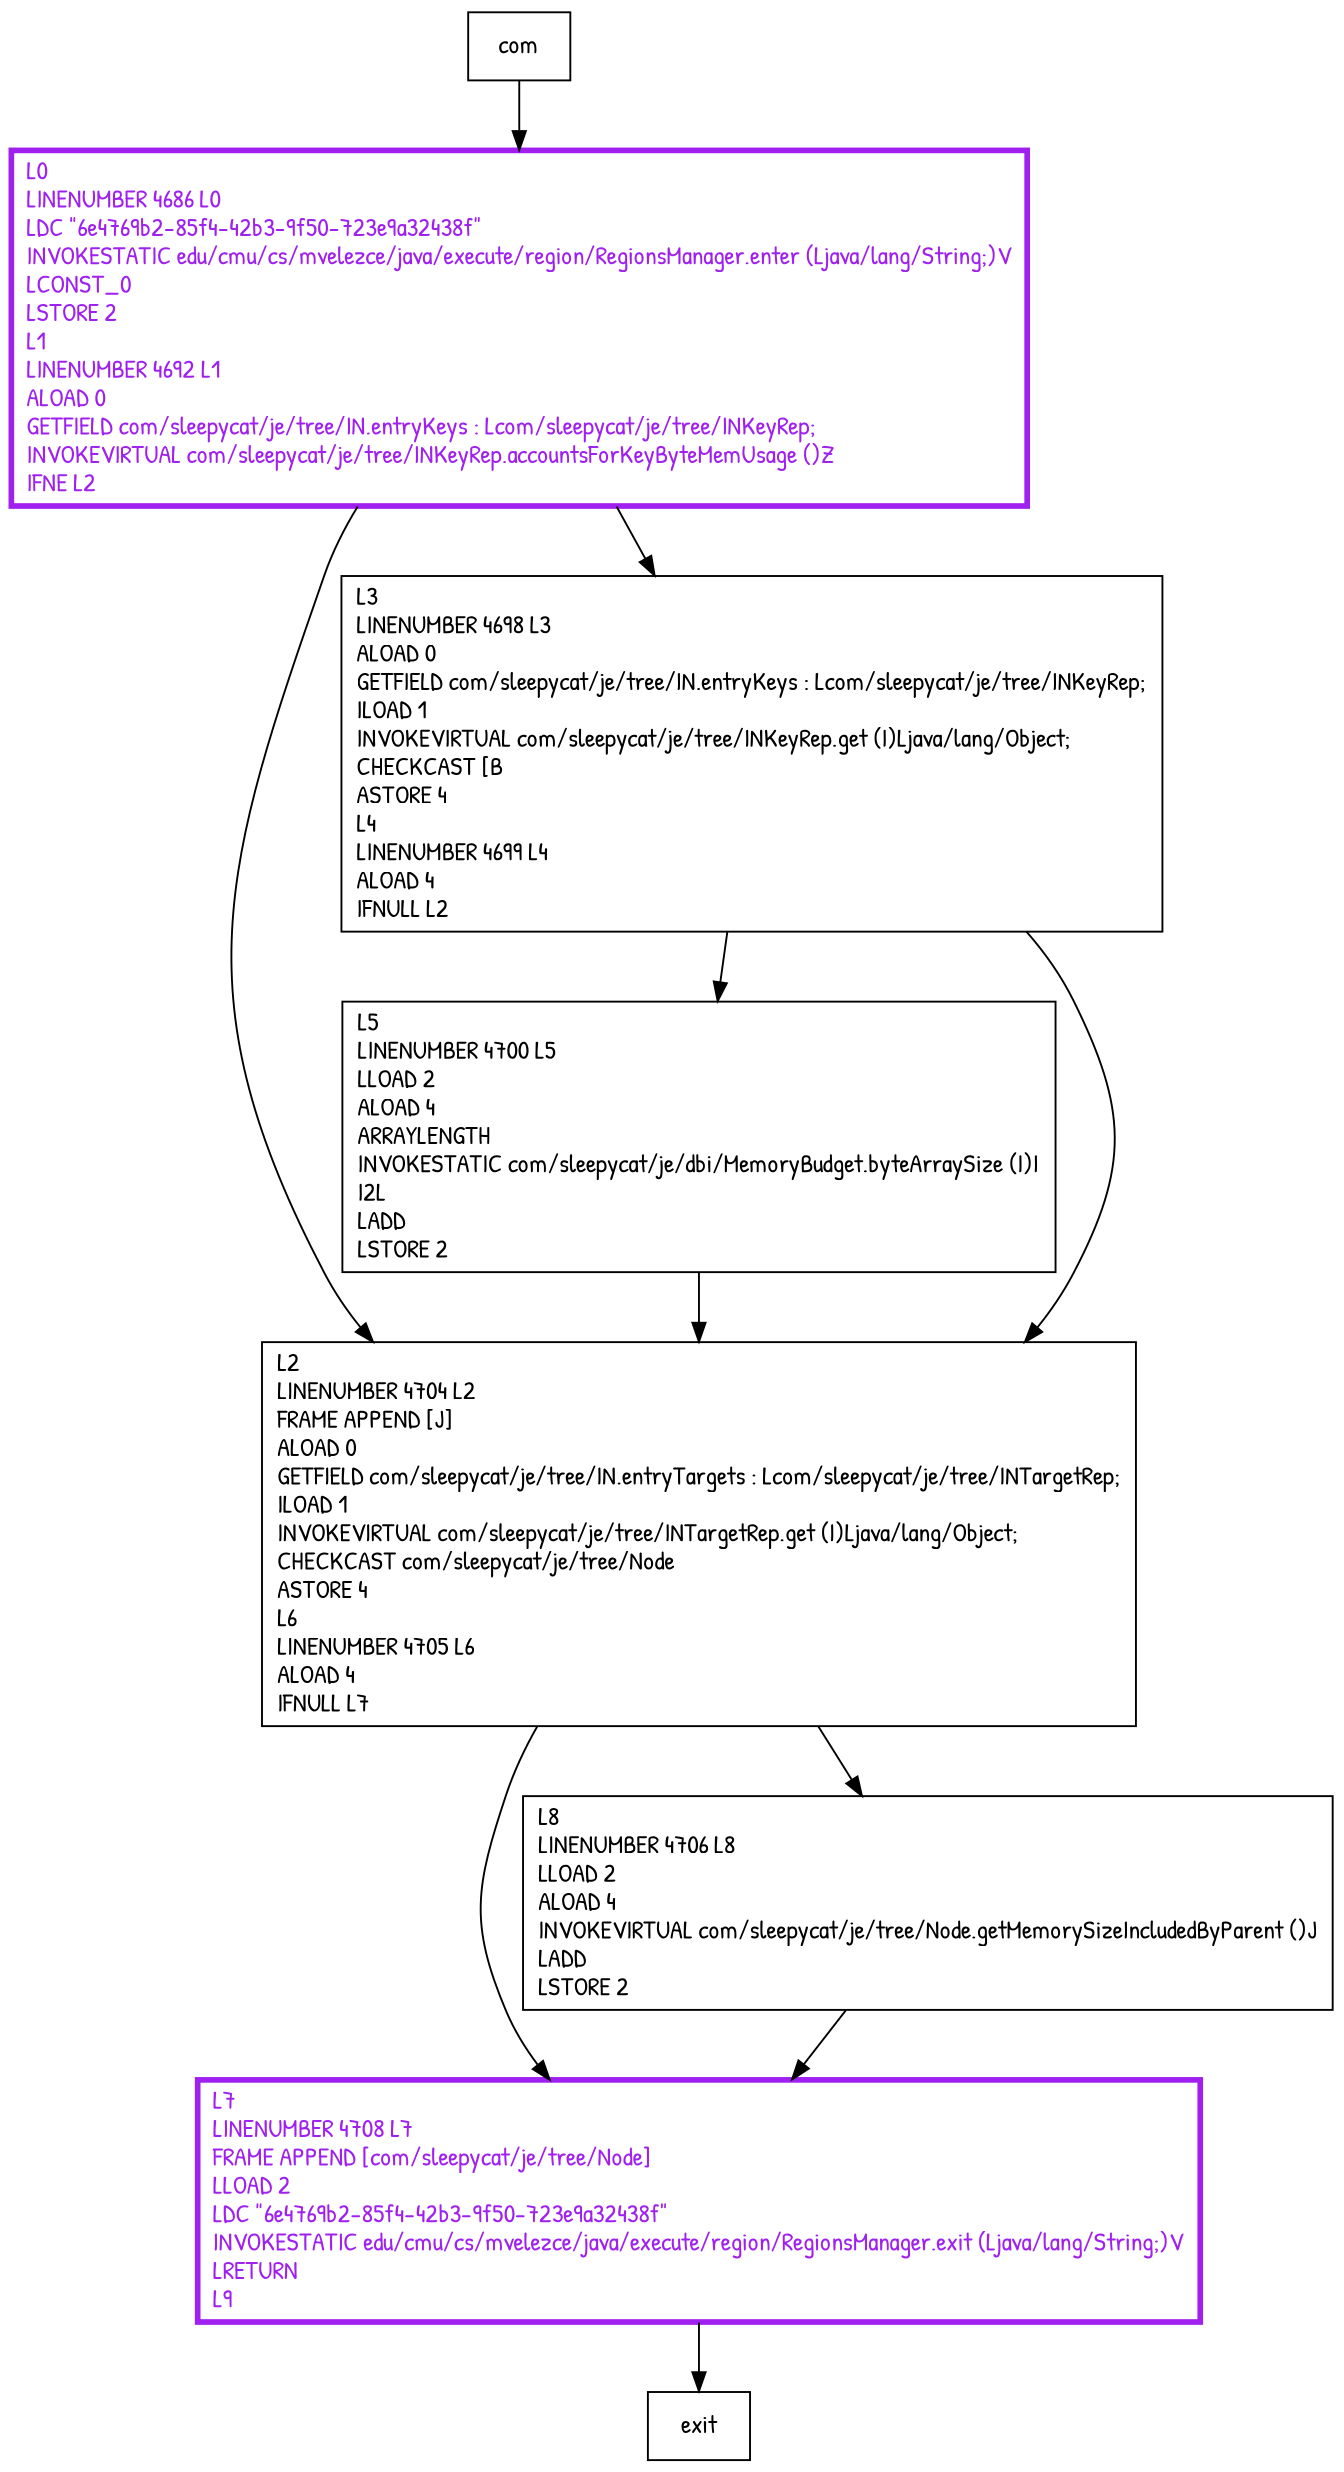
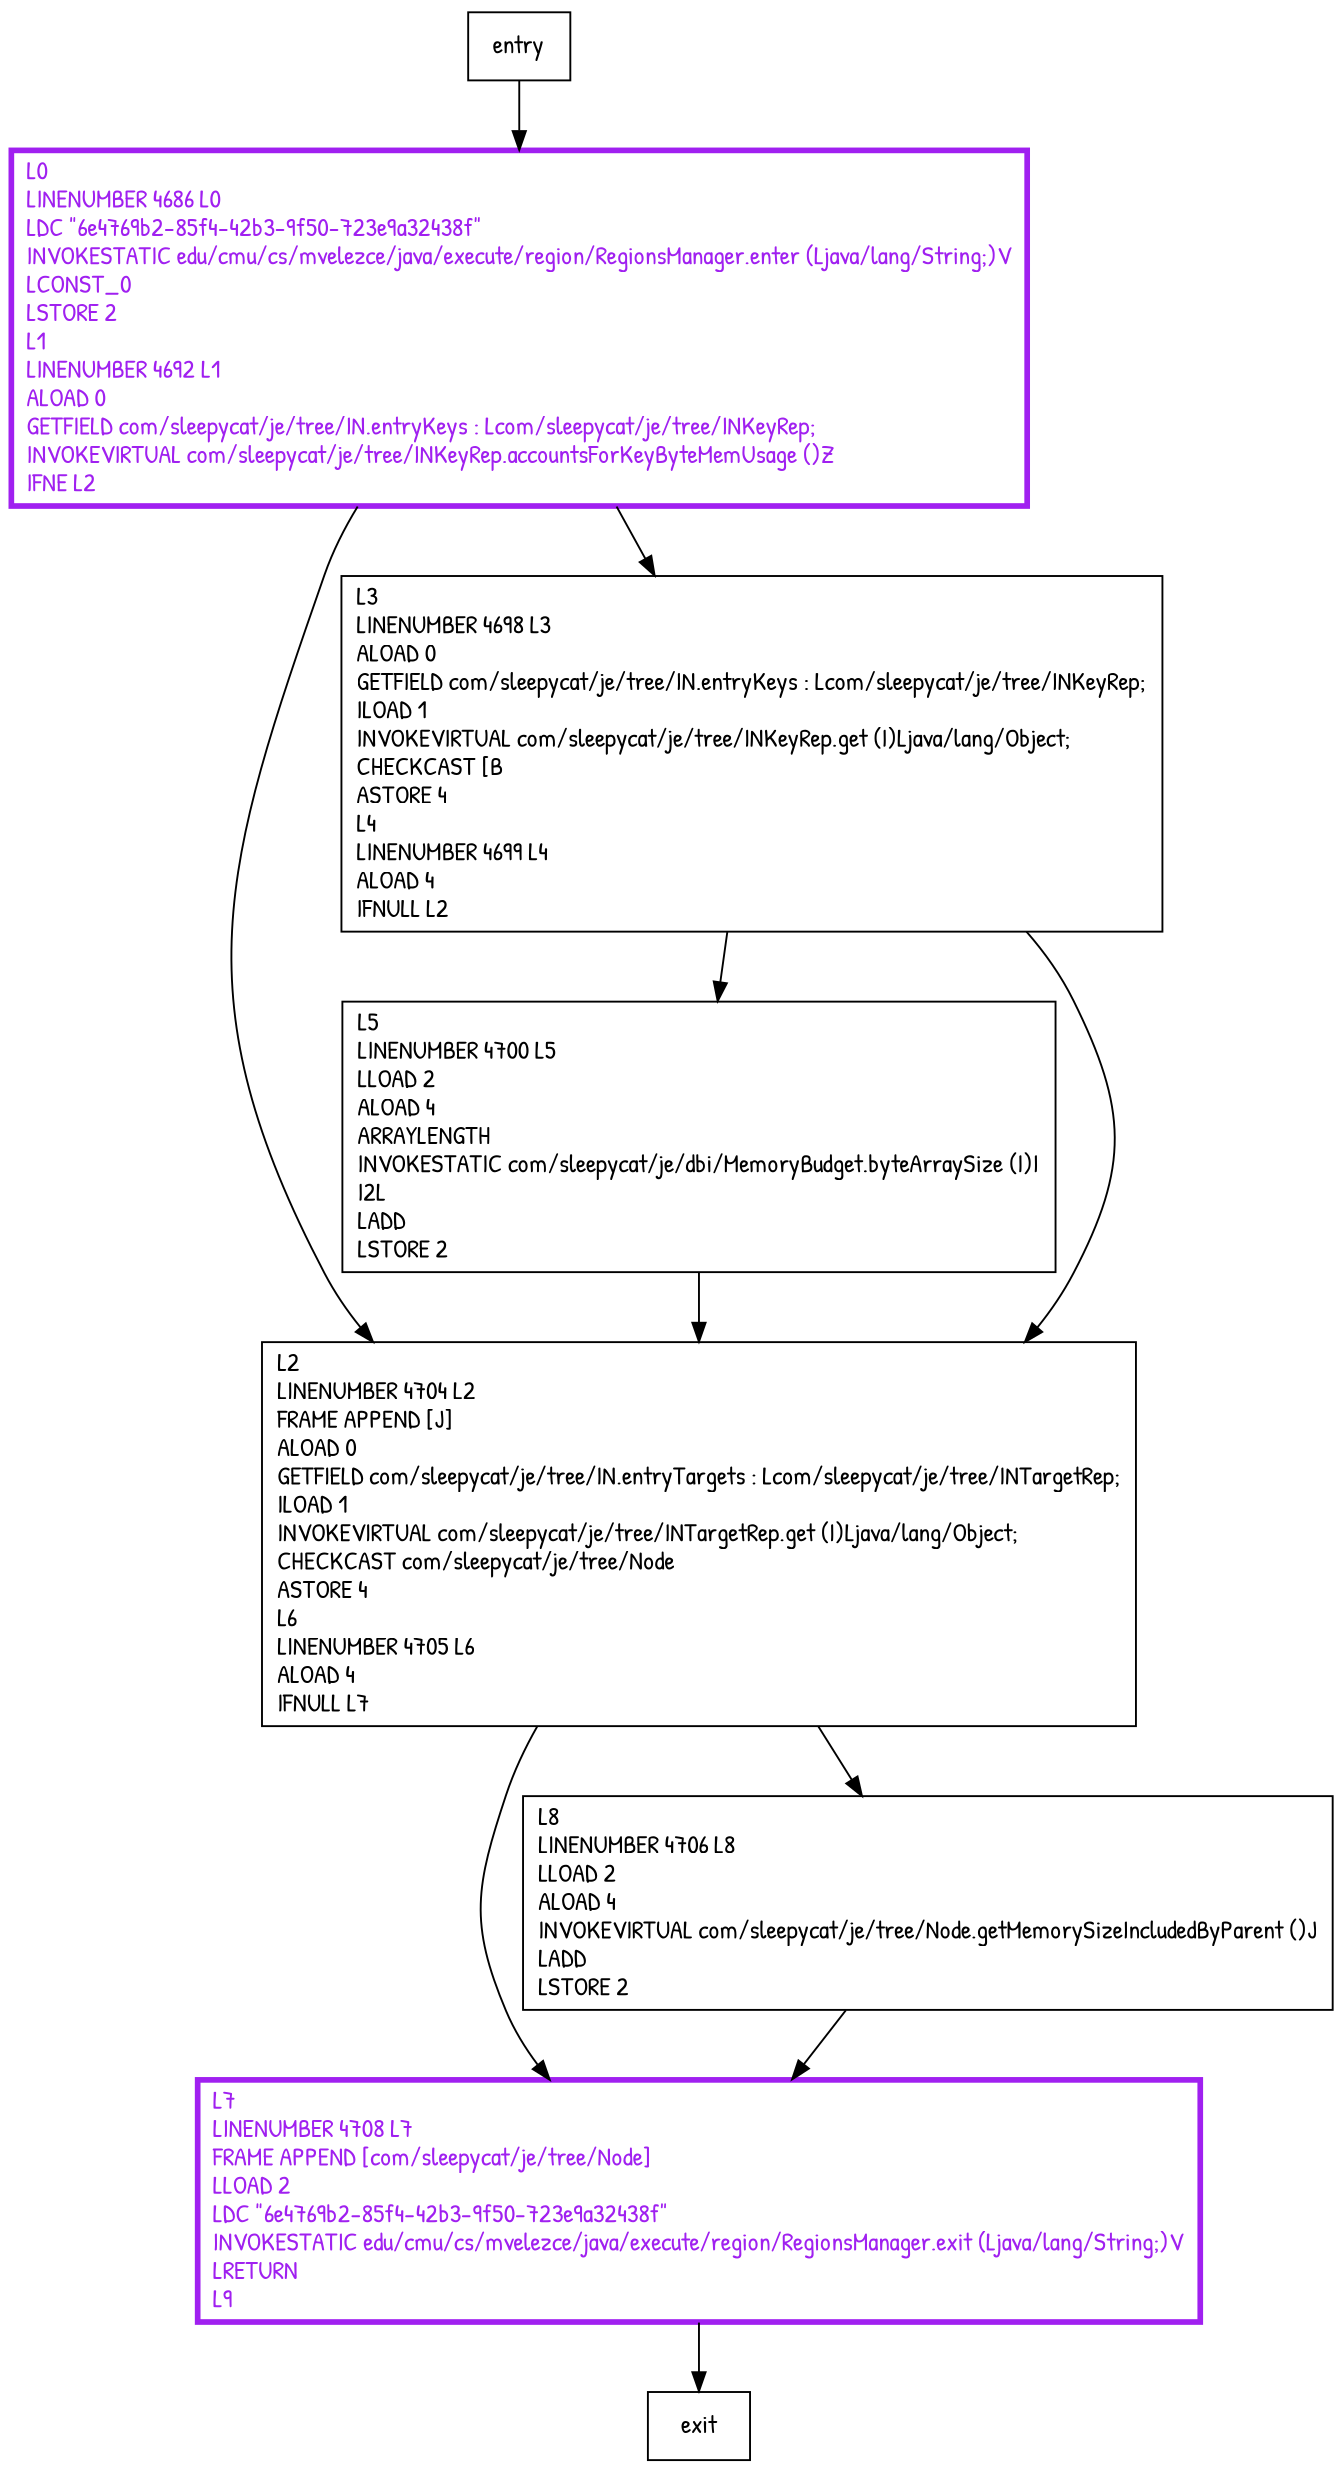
(519, 46) -> (519, 46)
